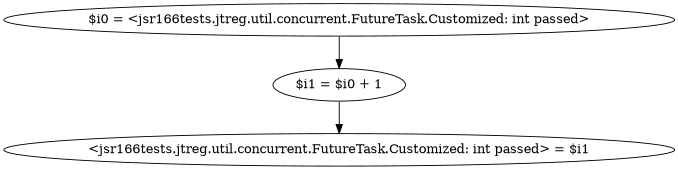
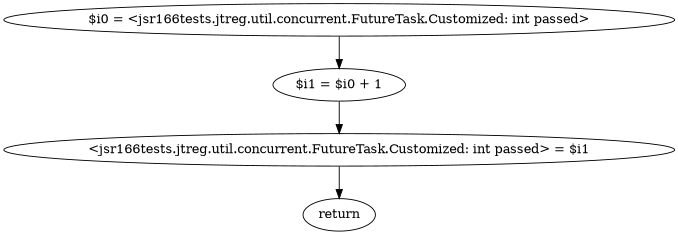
none -> (339, 215)
